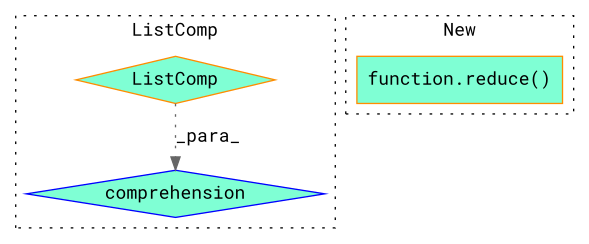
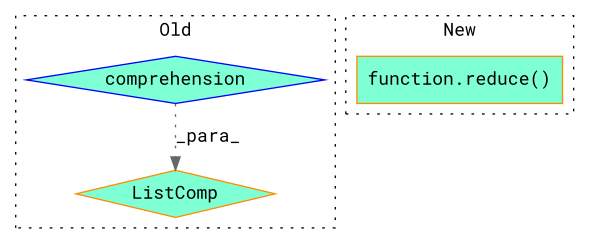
(176, 31) -> (176, 31)
(176, 130) -> (176, 130)
